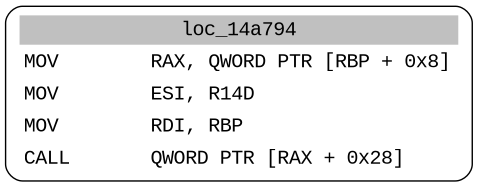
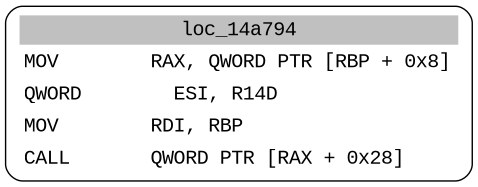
(140, 94) -> (151, 94)
